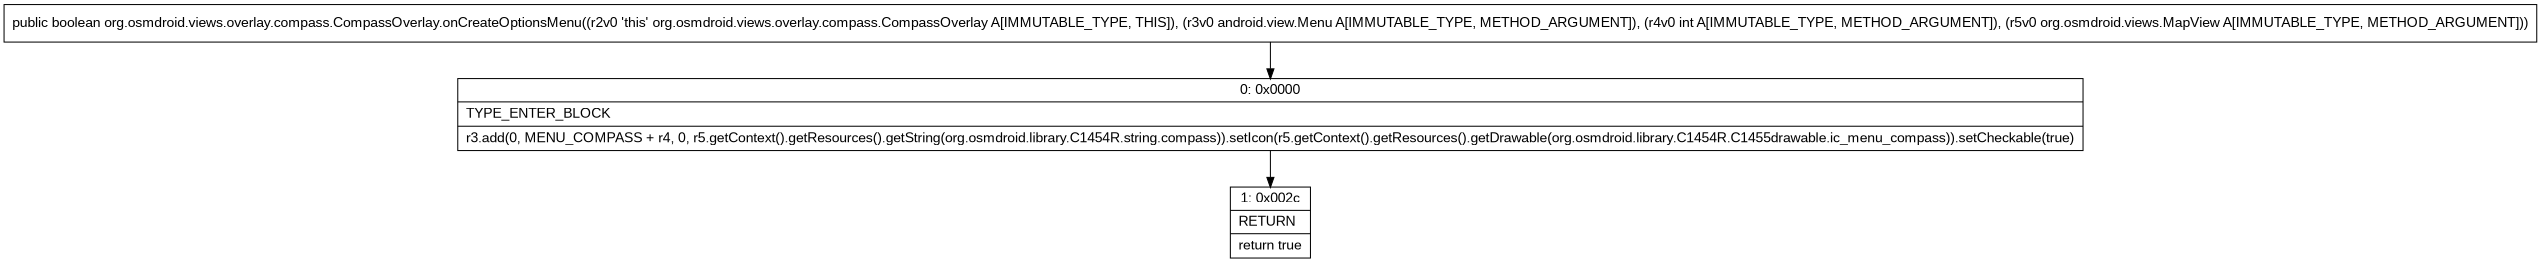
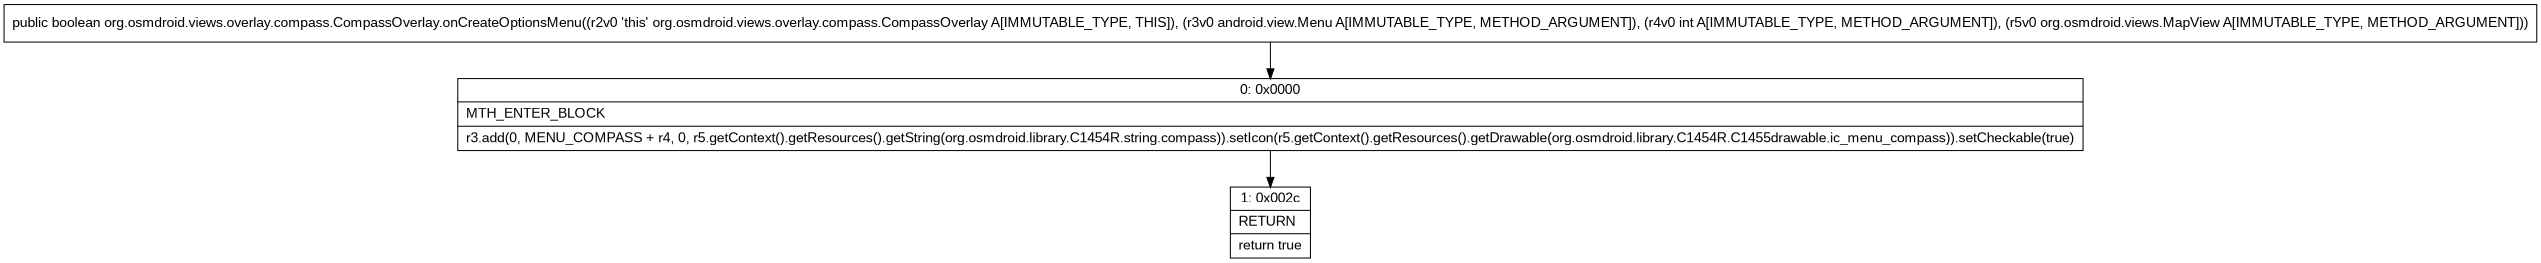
(538, 114) -> (536, 114)
